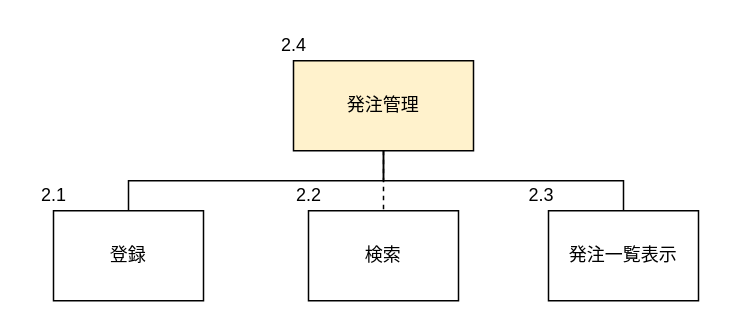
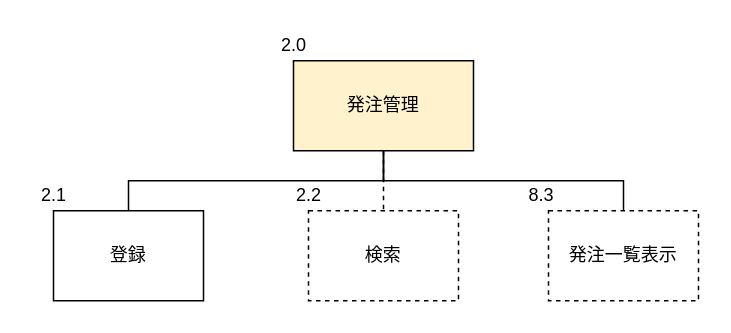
(294, 46) -> (294, 46)
(542, 196) -> (542, 196)
(383, 256) -> (383, 256)
(623, 256) -> (623, 256)
